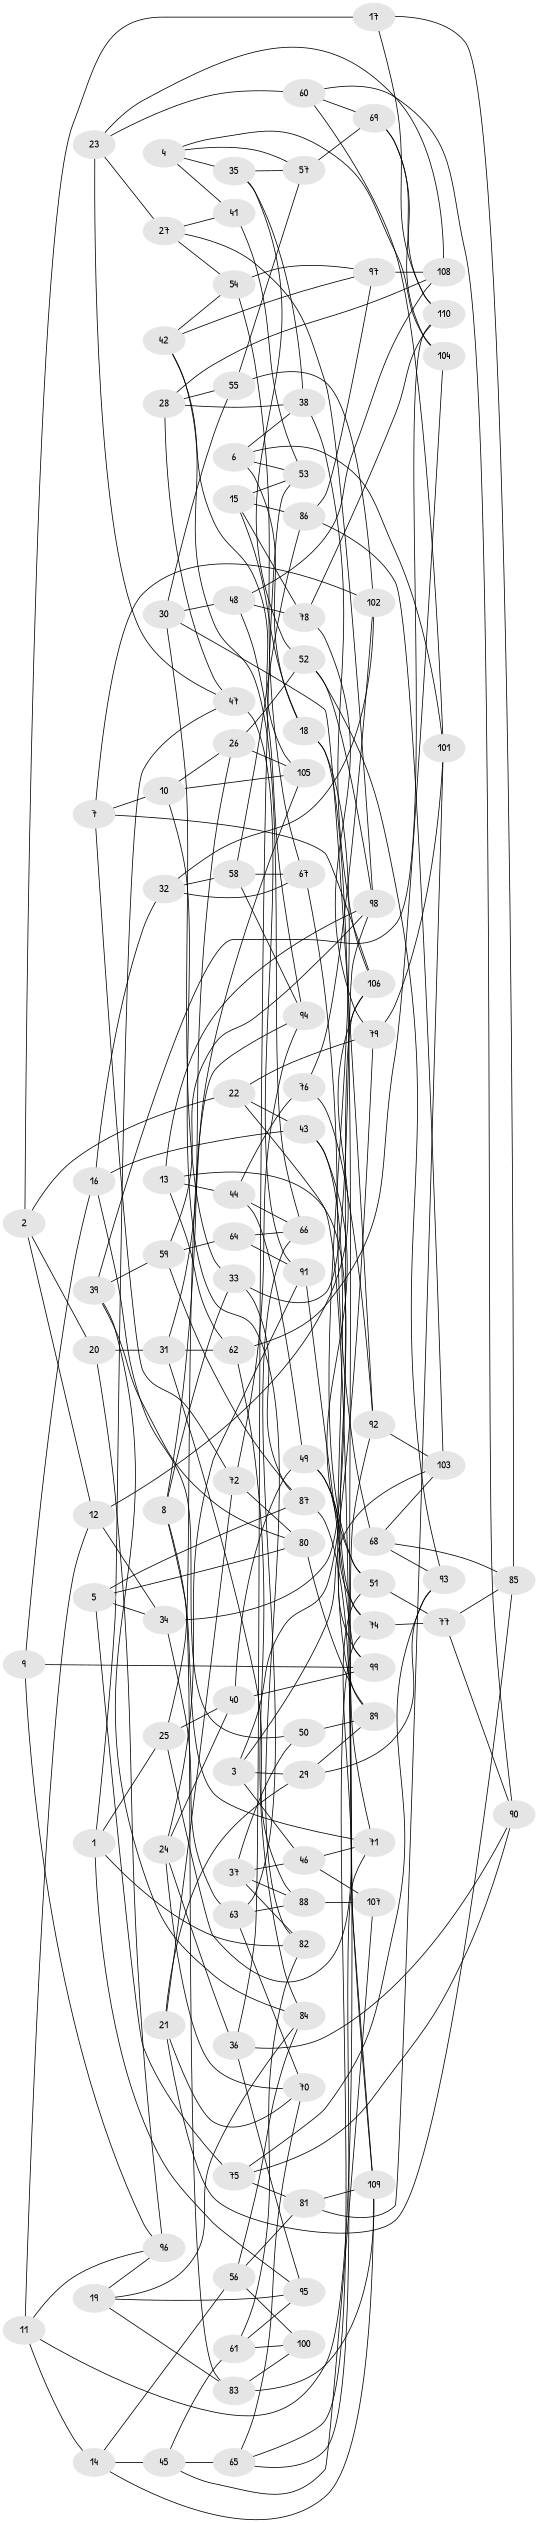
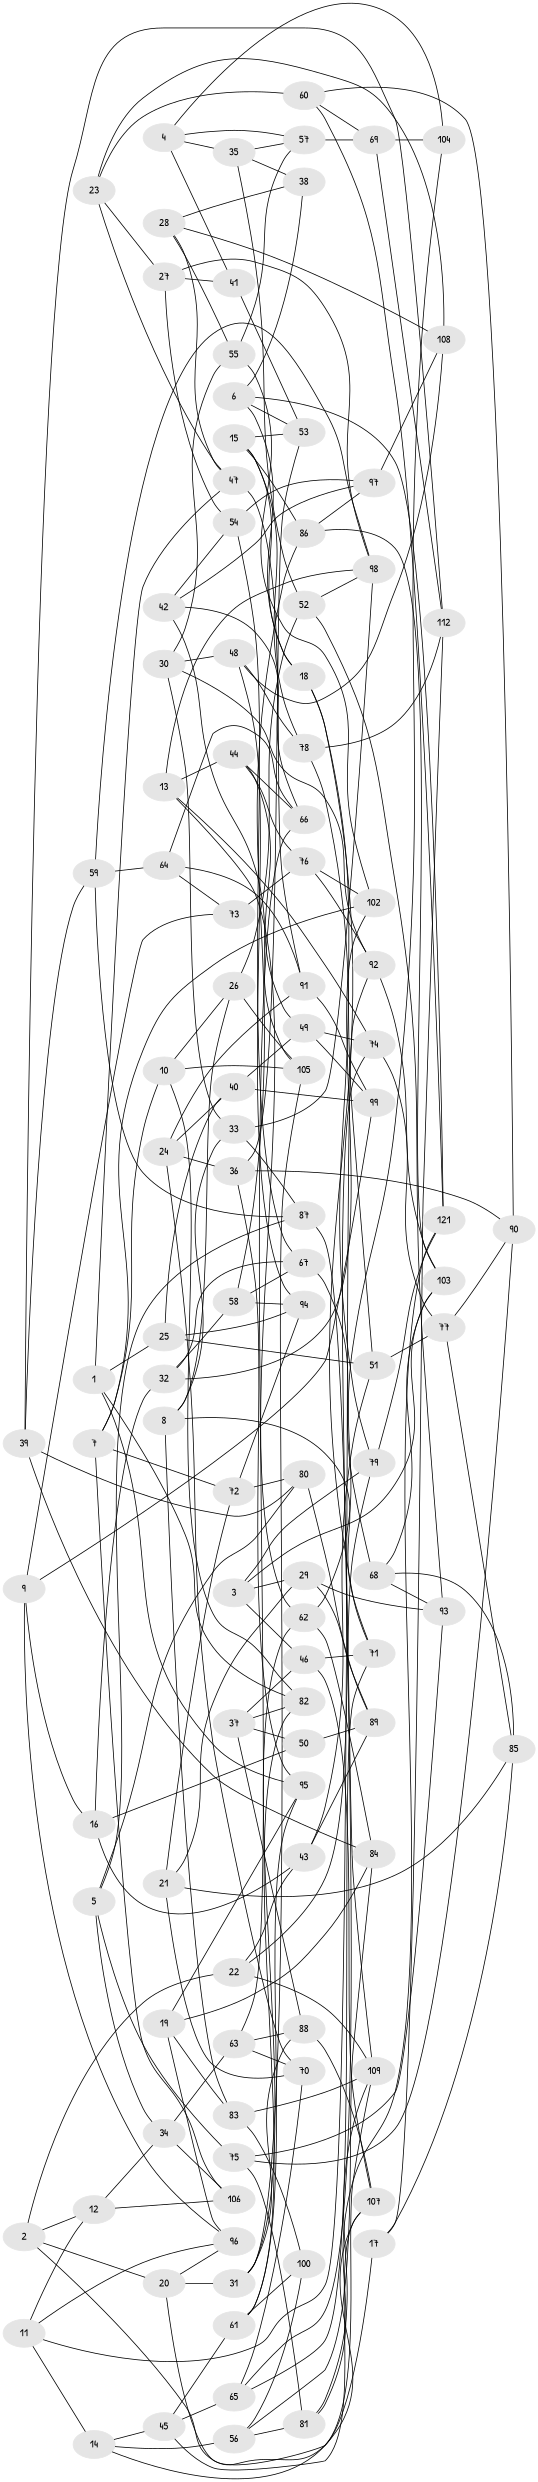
(444, 314) -> (444, 623)
(342, 665) -> none
(444, 748) -> (444, 1220)
none -> (234, 915)
none -> (306, 2452)
